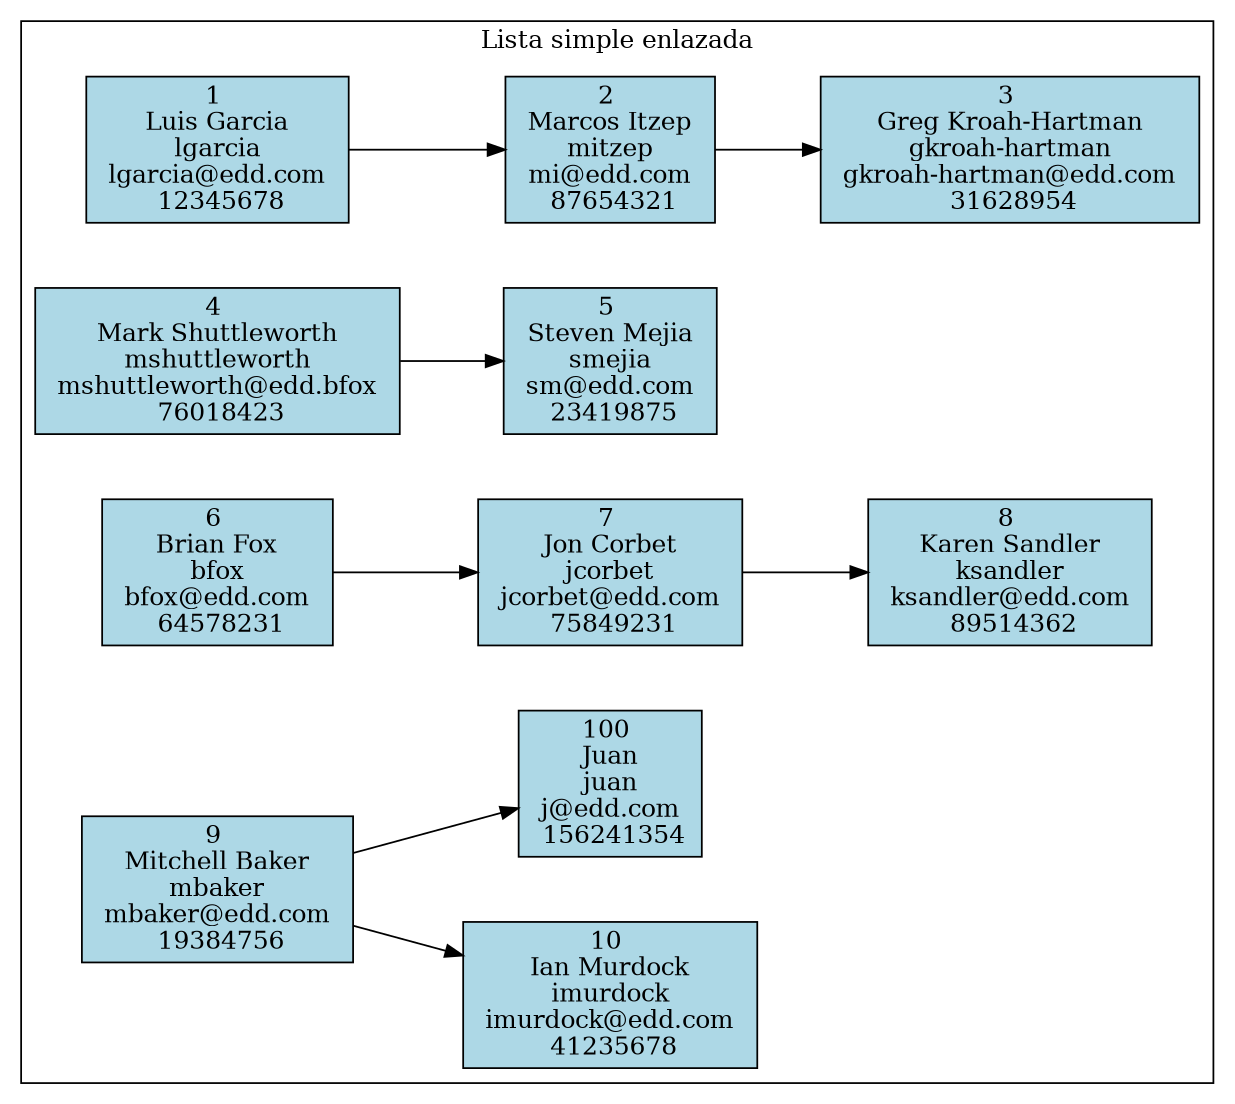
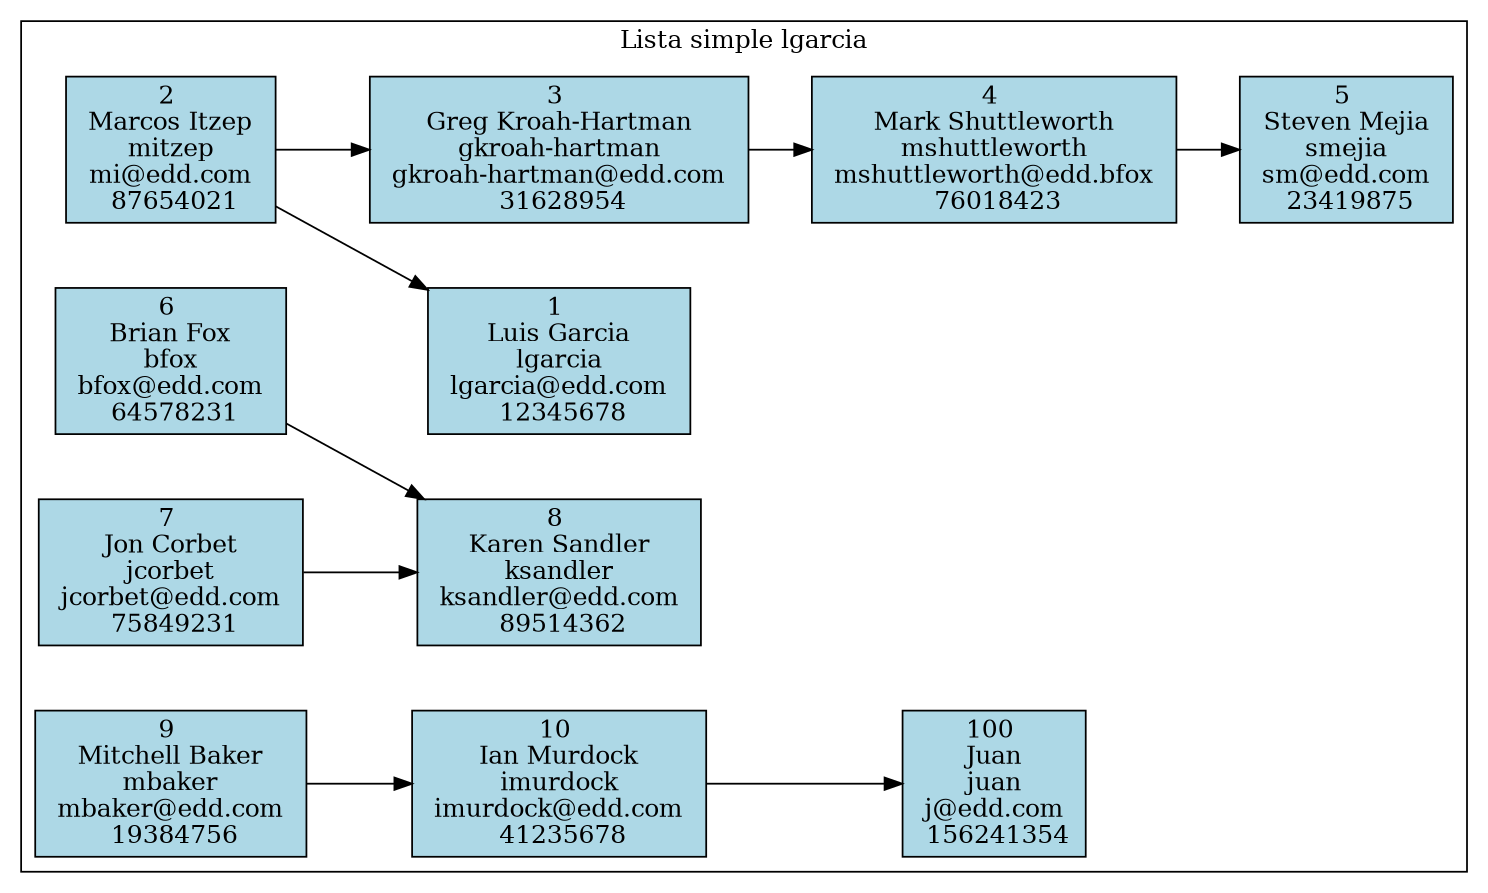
(617, 41) -> (744, 41)
(418, 150) -> (344, 244)
none -> (772, 150)
(610, 202) -> (171, 202)
(396, 572) -> (347, 457)
(427, 833) -> (795, 784)
